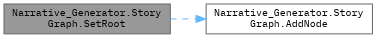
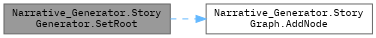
(87, 19) -> (87, 19)
